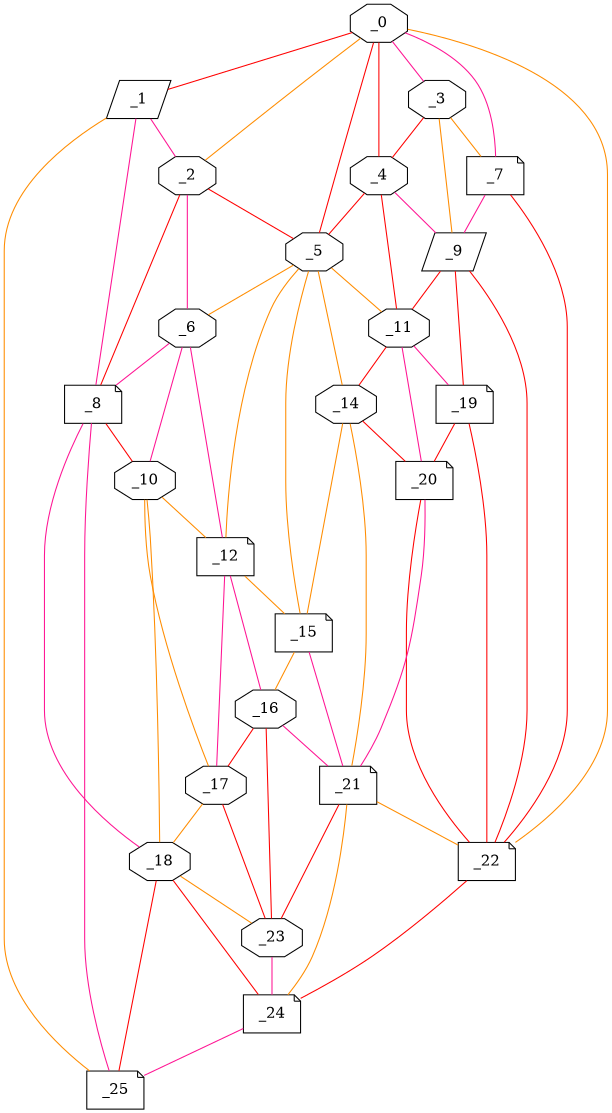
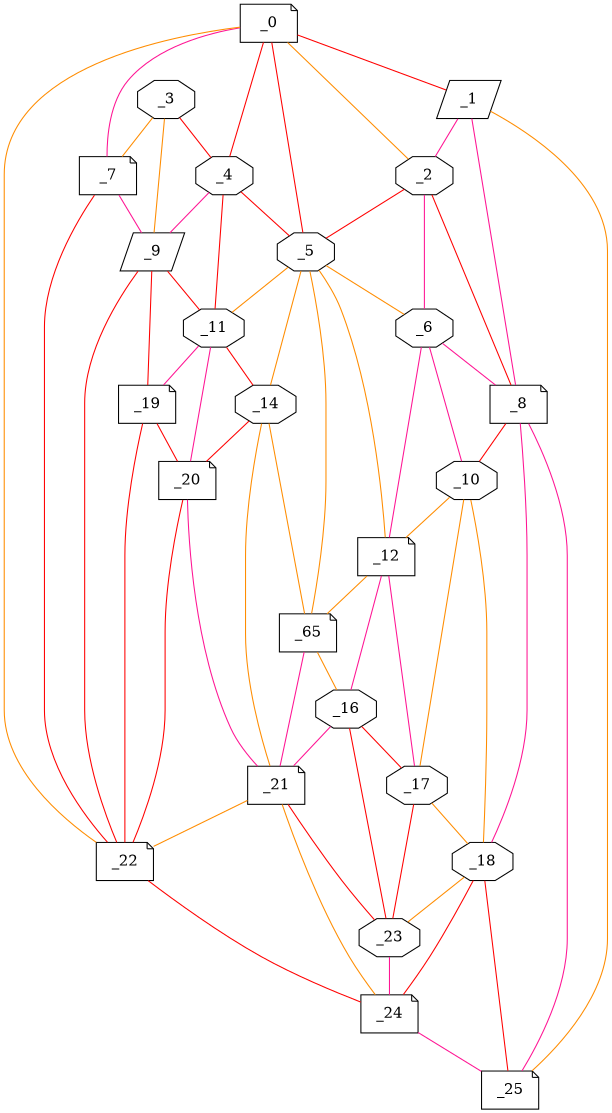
(379, 23) -> (269, 23)
(408, 61) -> none
(304, 633) -> (308, 633)
